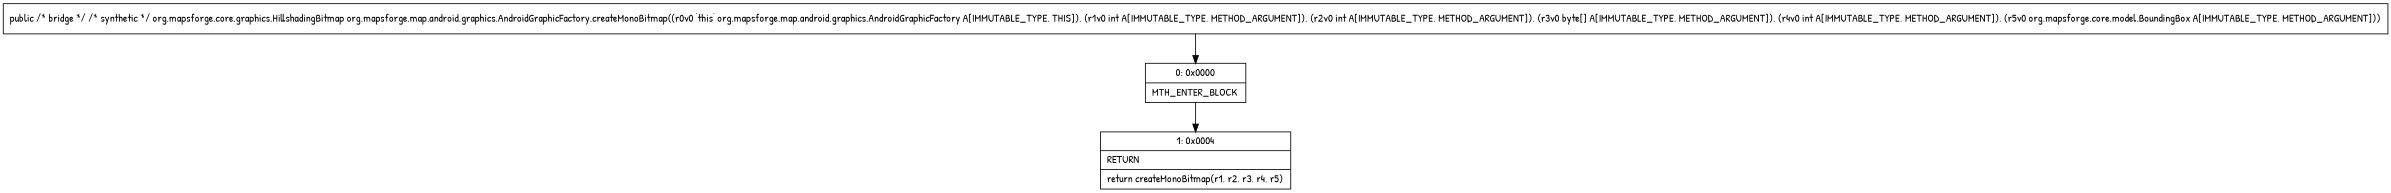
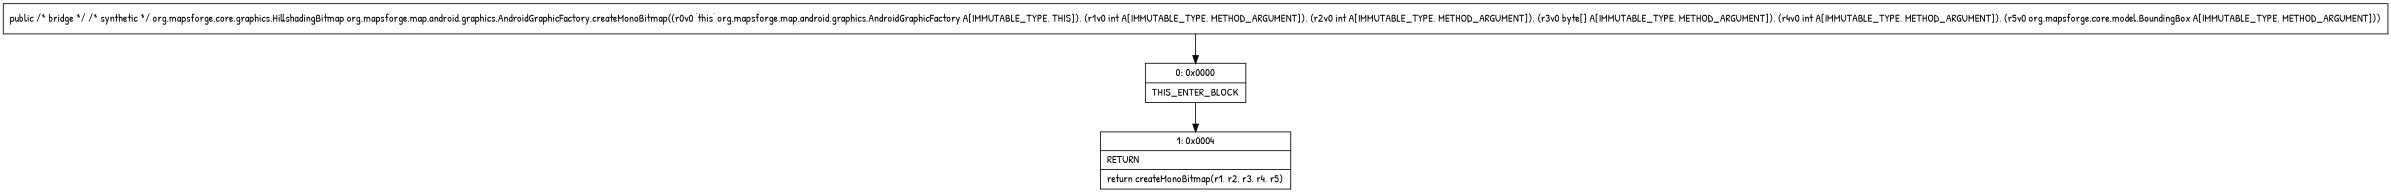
(1195, 92) -> (1196, 92)
